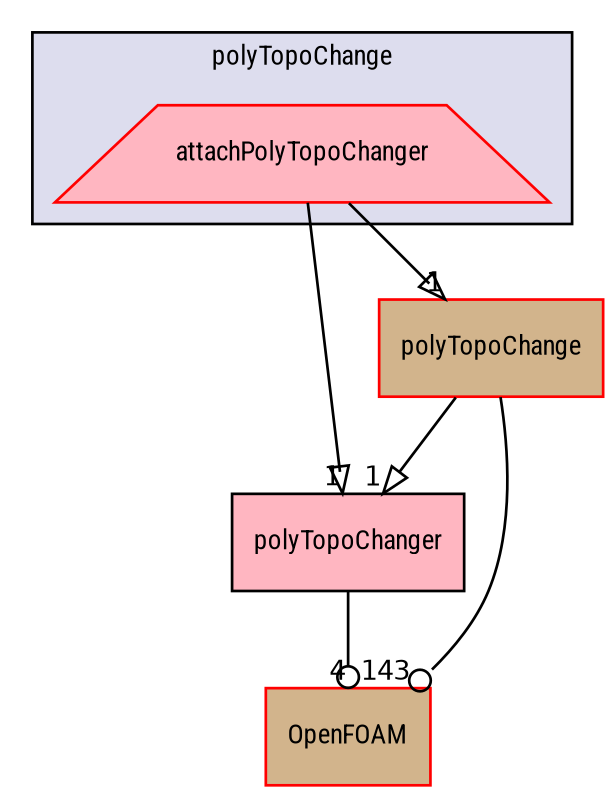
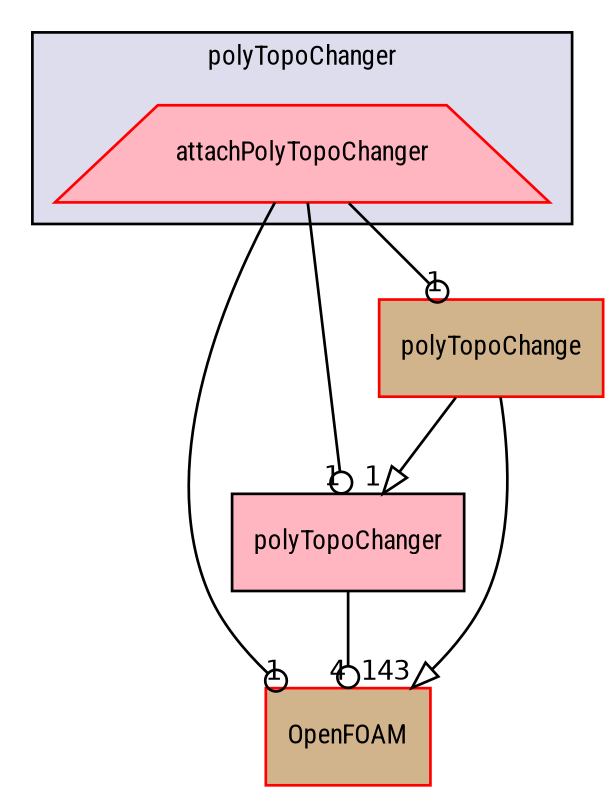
(302, 58) -> (302, 58)
(389, 243) -> (389, 243)
(324, 337) -> (324, 337)
none -> (192, 441)
(502, 543) -> (502, 543)
